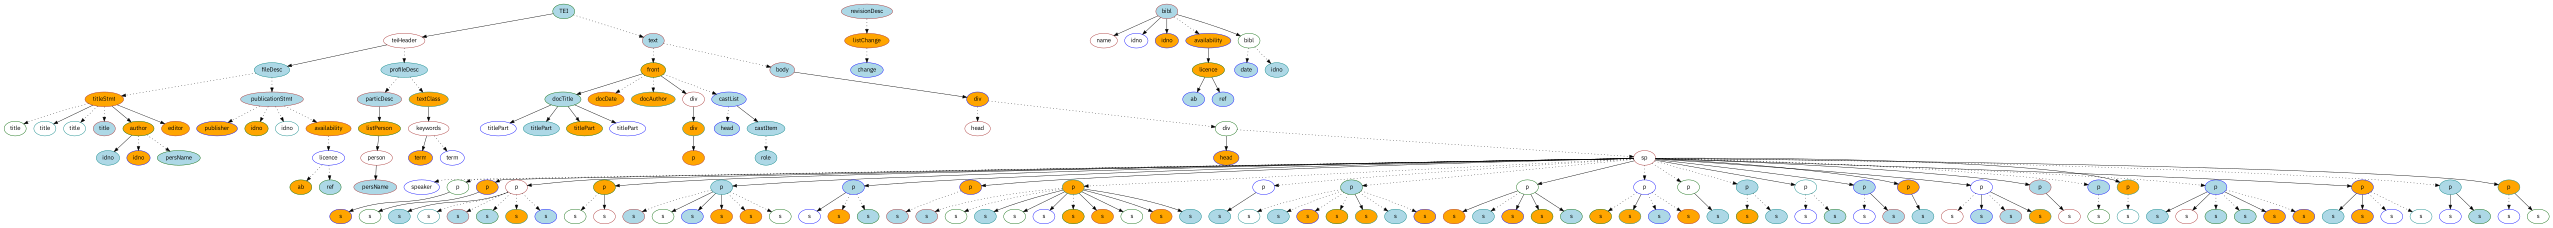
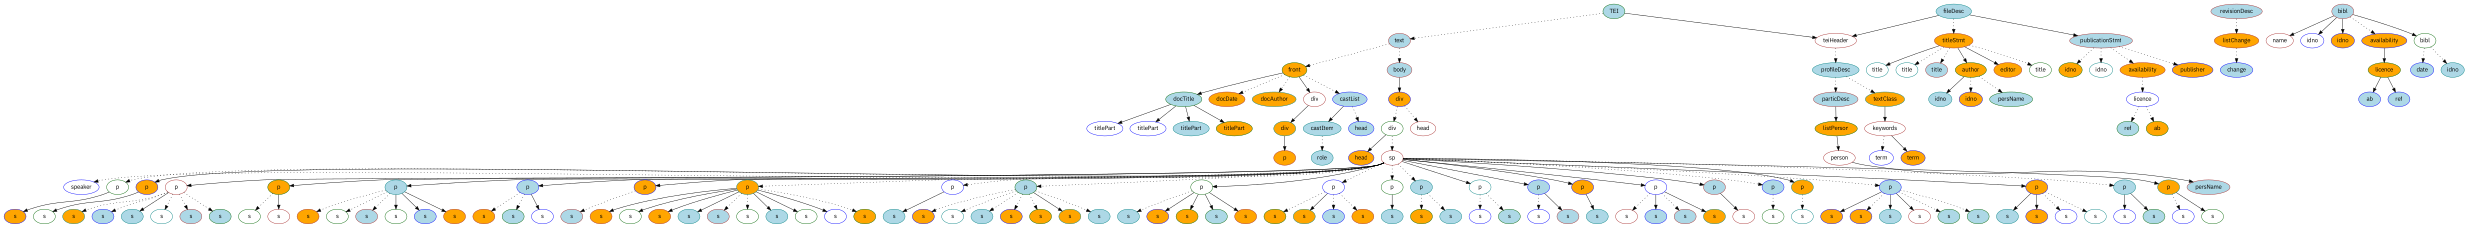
(339, 55) -> (1898, 25)
(272, 83) -> (2022, 25)
